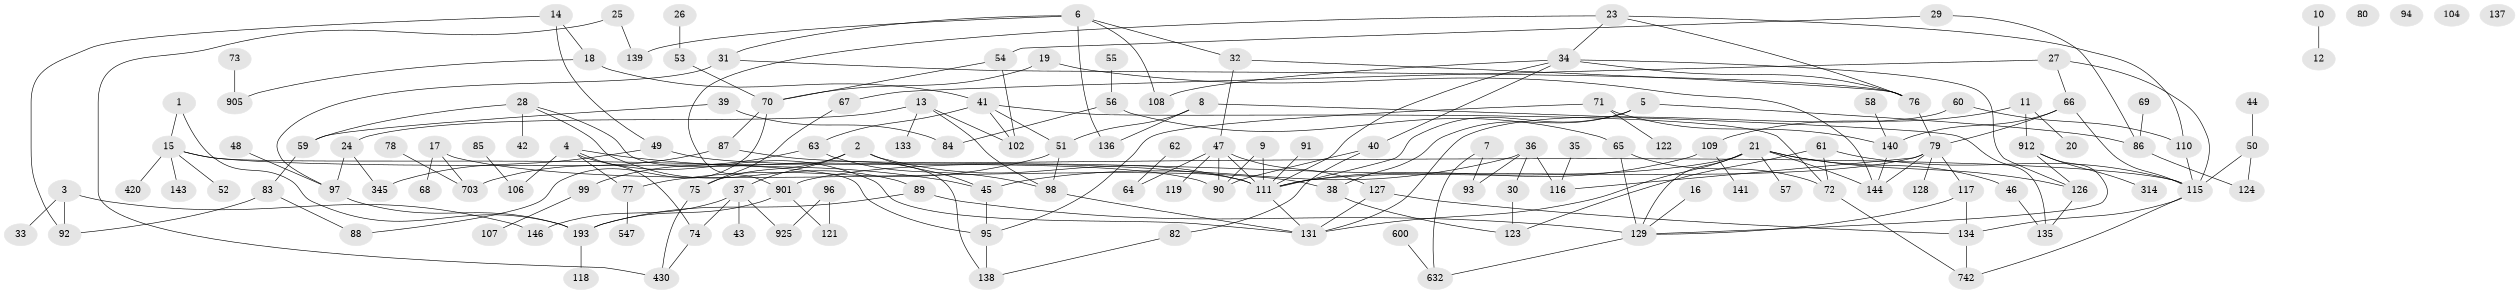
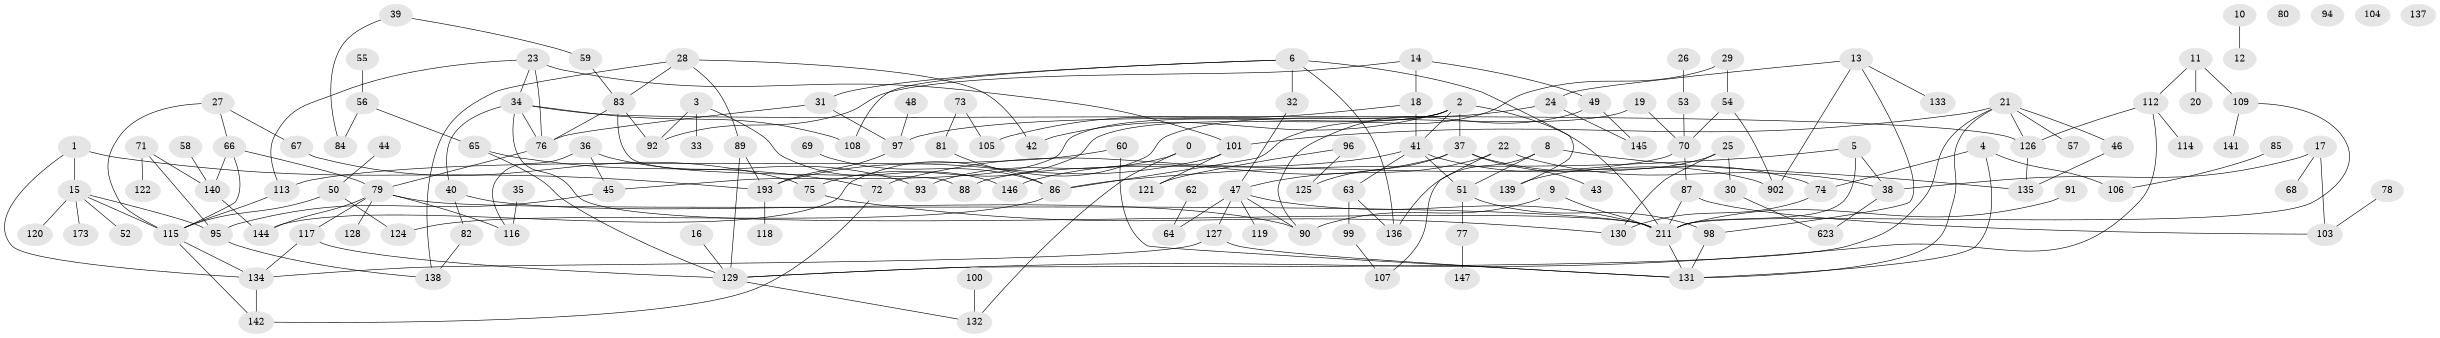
(1480, 70) -> (580, 125)
(235, 103) -> (987, 147)
(410, 117) -> (654, 79)
none -> (1246, 126)
none -> (1437, 126)
none -> (942, 147)
(1016, 147) -> (1776, 191)
(1487, 147) -> (1189, 147)
none -> (1504, 147)
(1822, 147) -> none
(2027, 147) -> (2151, 103)
(2184, 147) -> (282, 191)
(777, 167) -> none
(597, 169) -> none
(1522, 169) -> (1729, 164)
(910, 171) -> (1371, 213)
(1834, 173) -> none
(133, 191) -> (35, 235)
(179, 191) -> (81, 235)
(380, 191) -> (1639, 147)
(470, 191) -> (2325, 235)
(784, 191) -> (1234, 147)
(1264, 191) -> (1664, 235)
(2149, 191) -> (2185, 147)
(627, 235) -> (1462, 279)
(784, 235) -> (1304, 191)
(1401, 235) -> (975, 279)
(1513, 235) -> (1826, 235)
none -> (67, 261)
(662, 279) -> (1618, 235)
(1435, 279) -> (975, 323)
(1966, 279) -> (256, 323)
